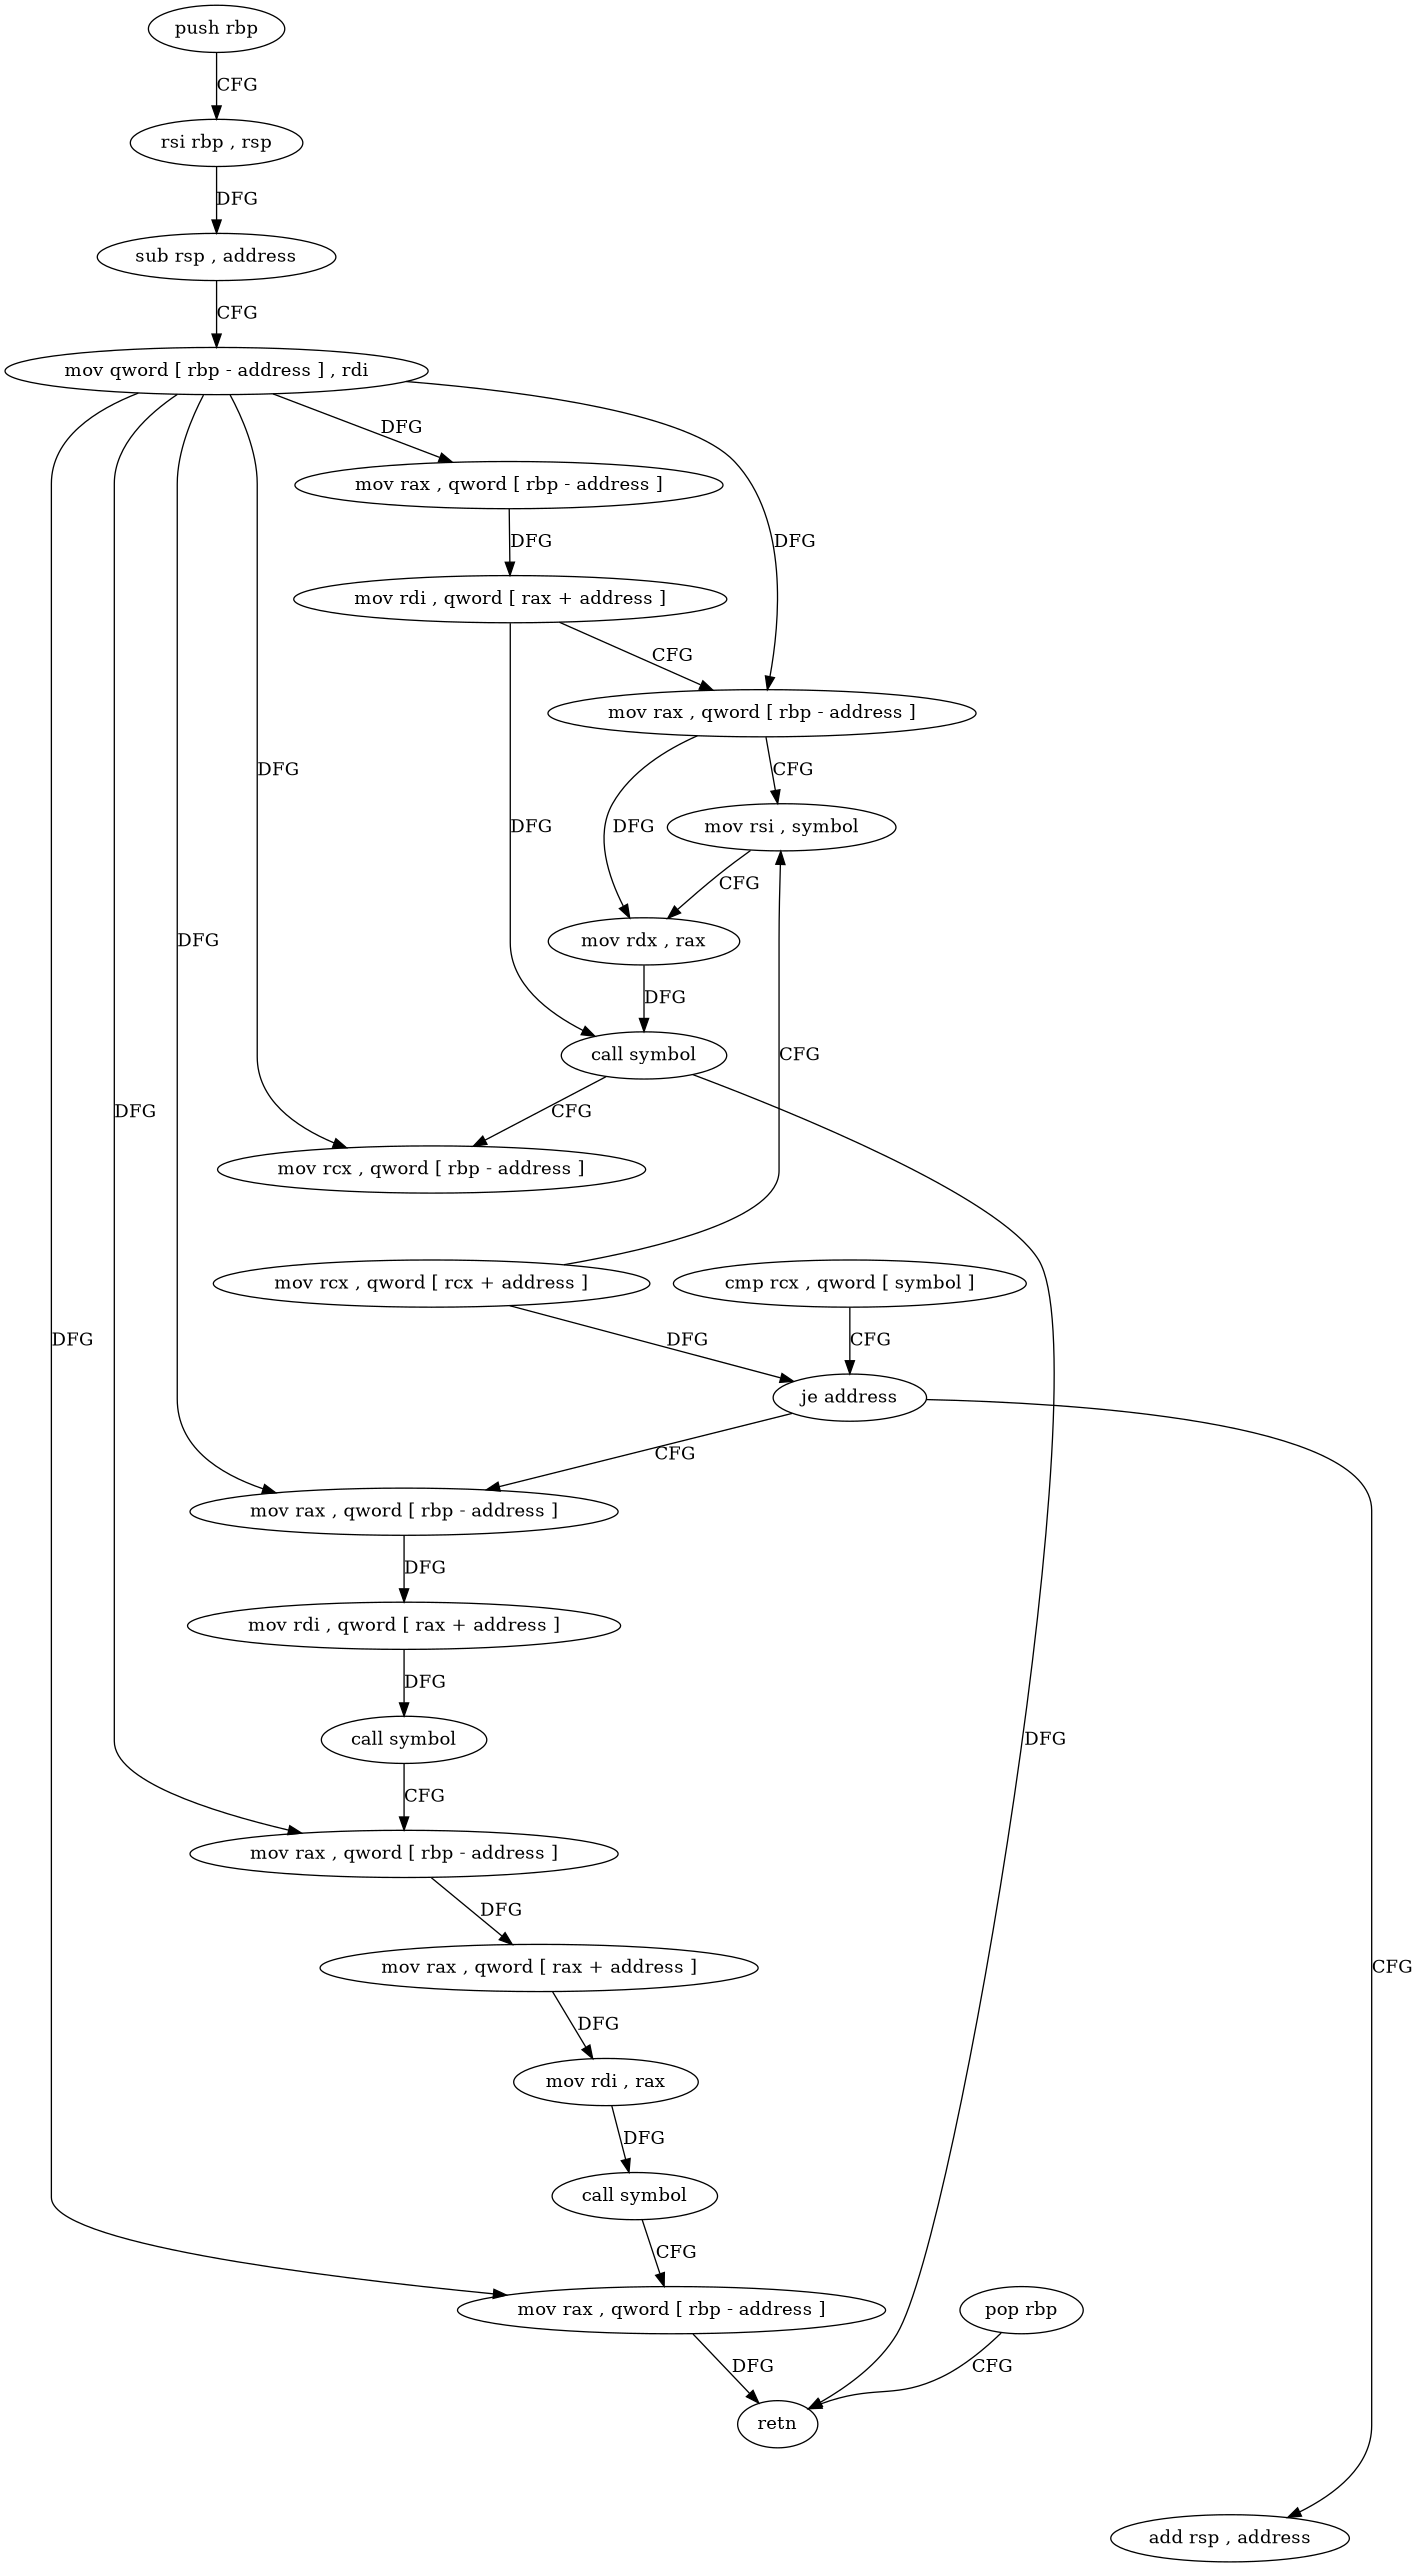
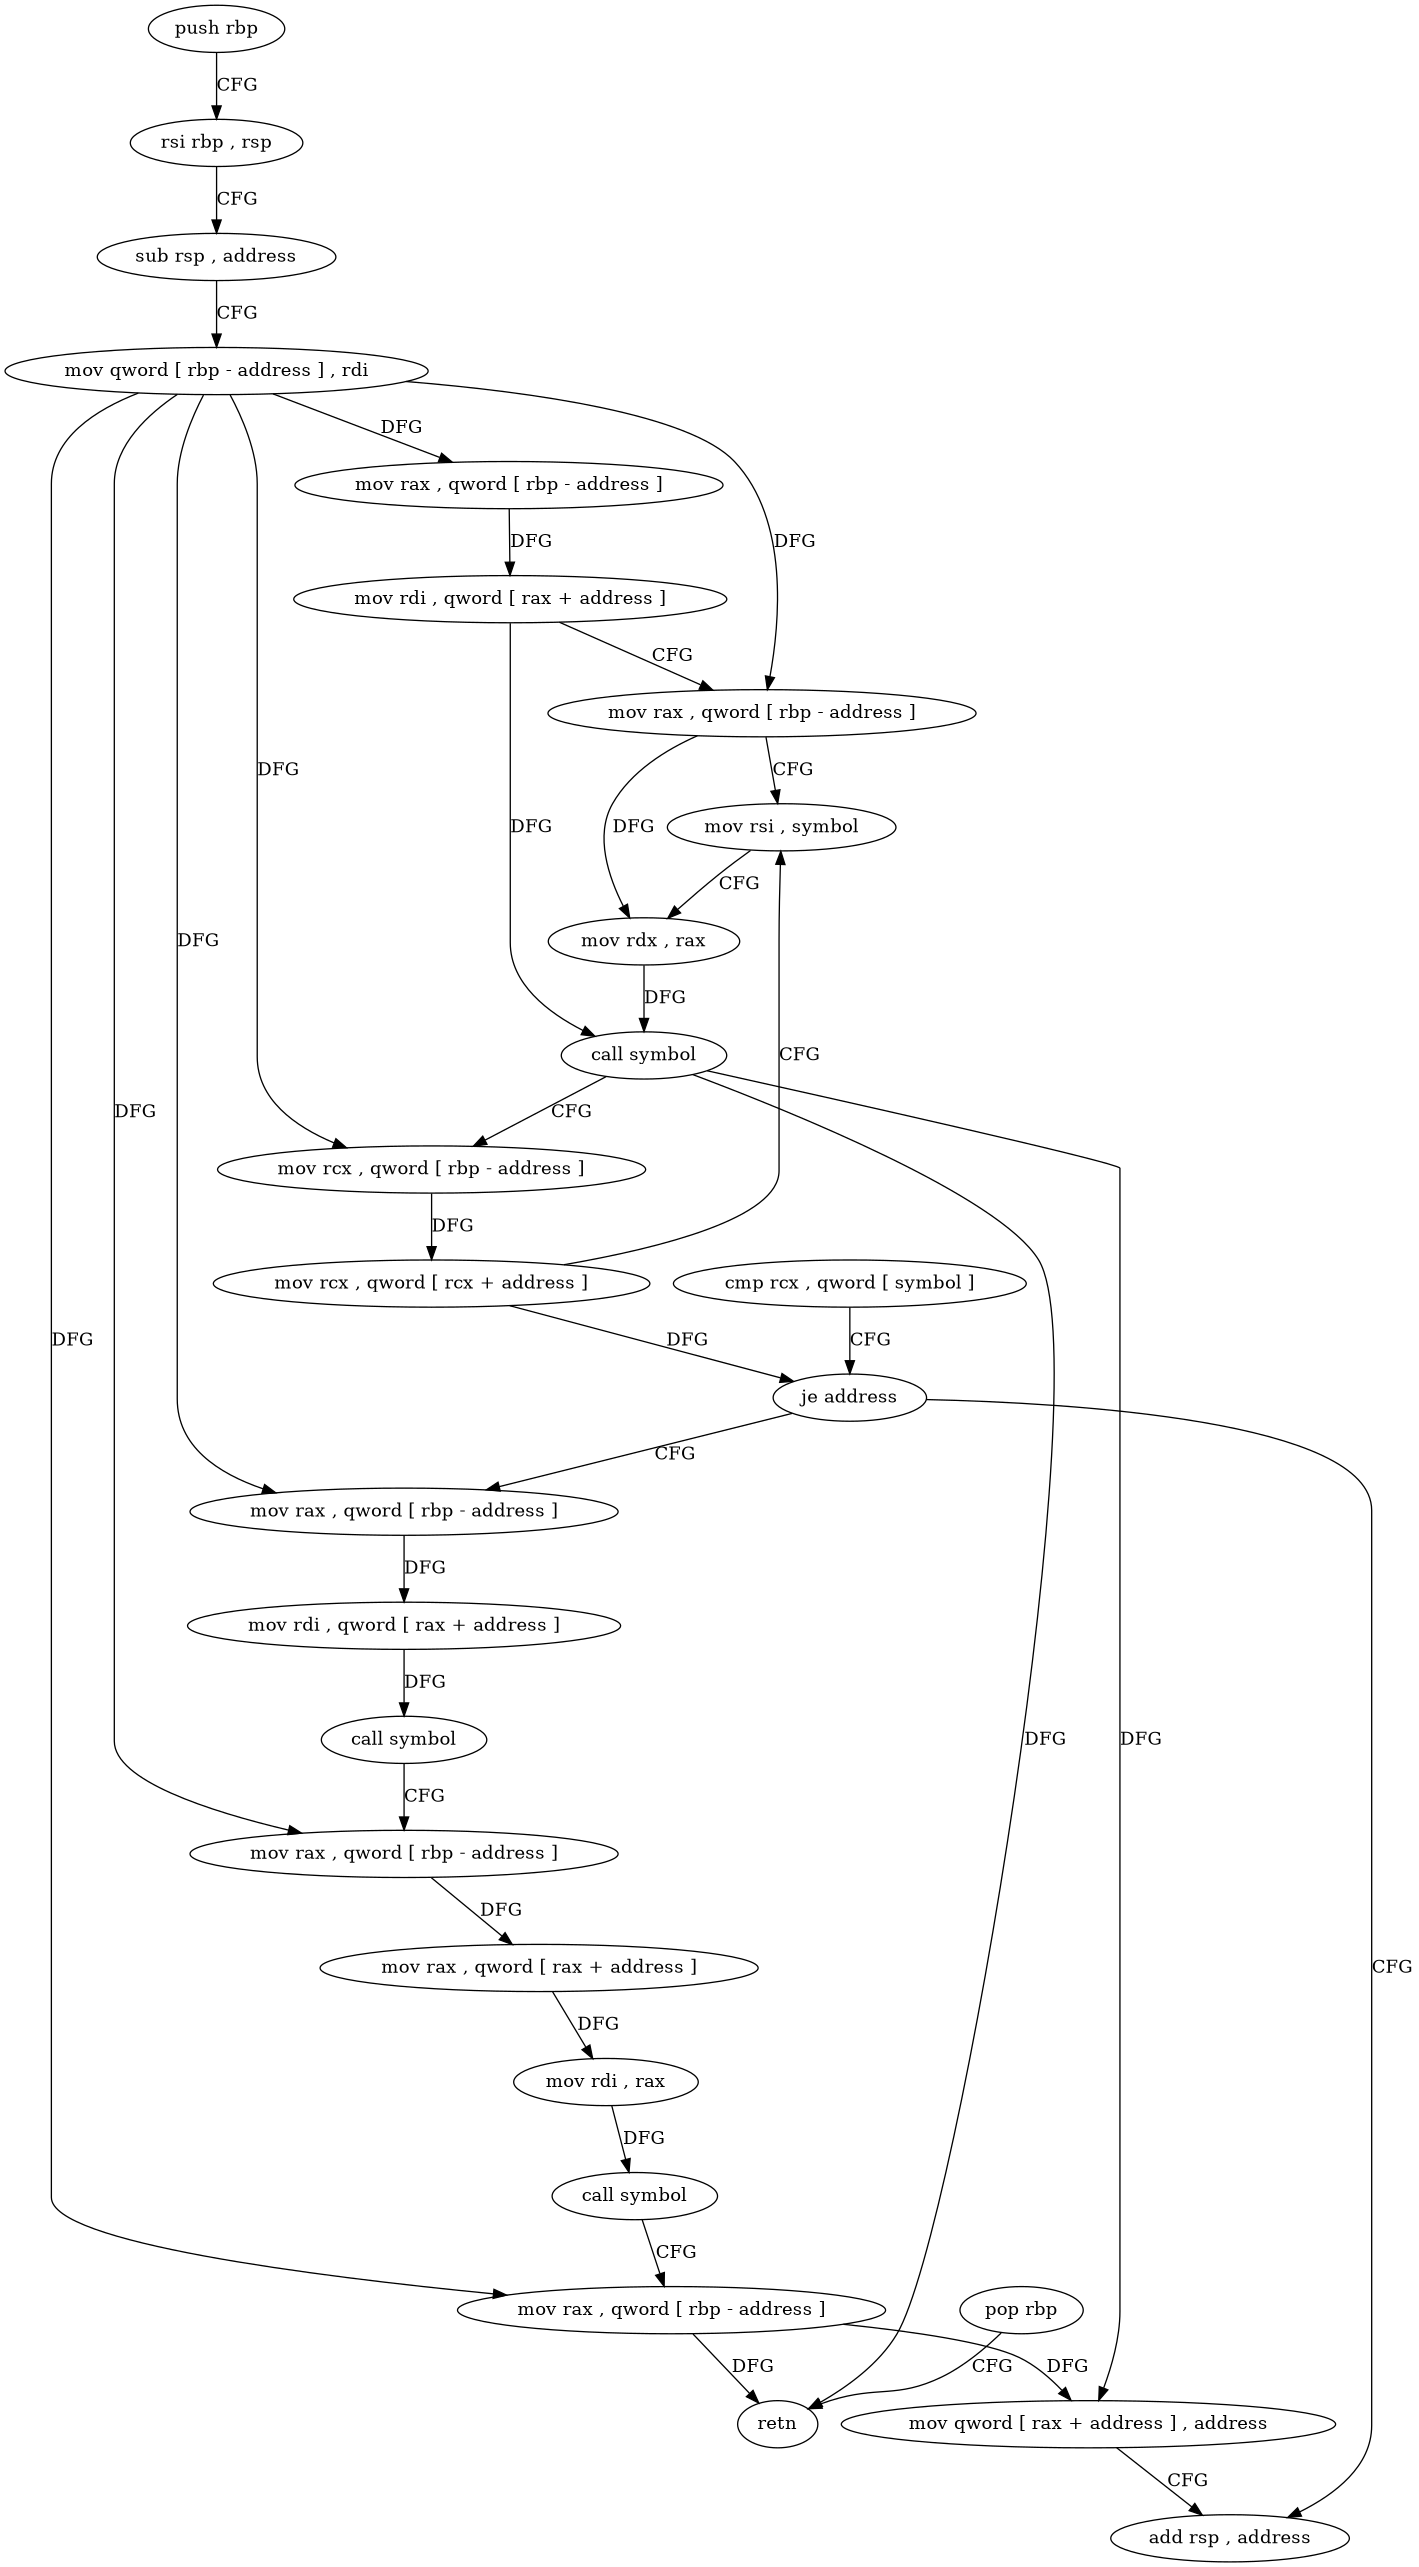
(238, 200) -> (238, 200)
none -> (432, 1220)
none -> (1088, 2424)
